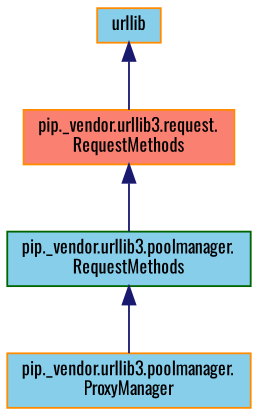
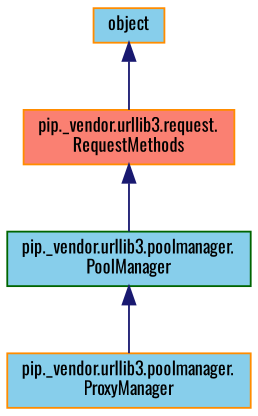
(129, 25) -> (129, 25)
(129, 259) -> (129, 259)
